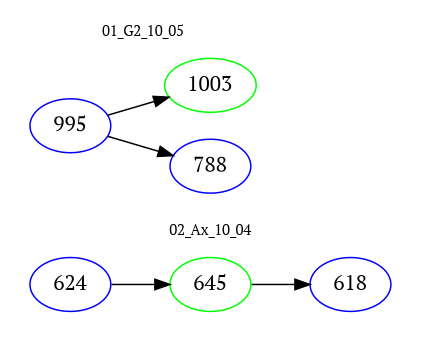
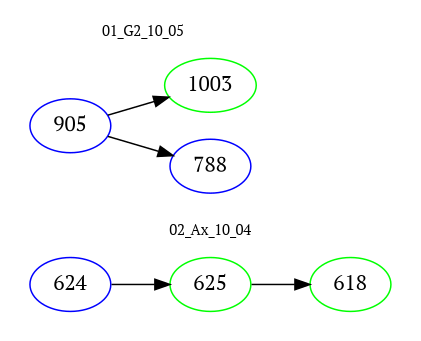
(70, 126) -> (70, 126)
(210, 284) -> (210, 284)
(350, 284) -> (350, 284)
